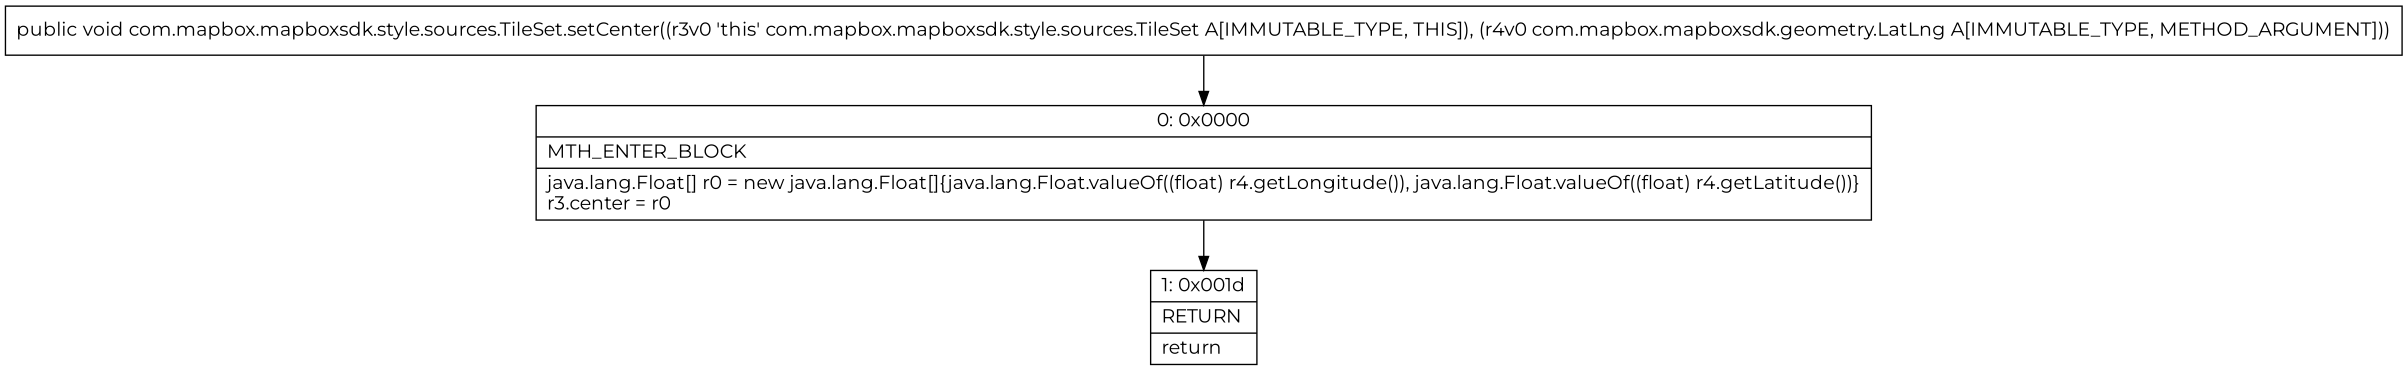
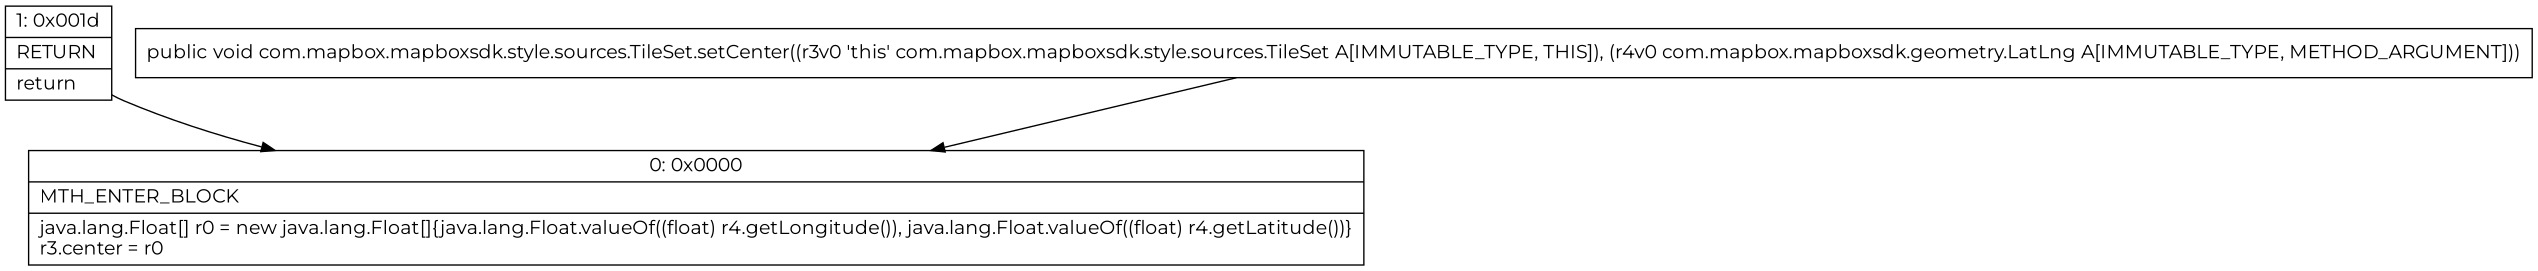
(1204, 238) -> (186, 124)
